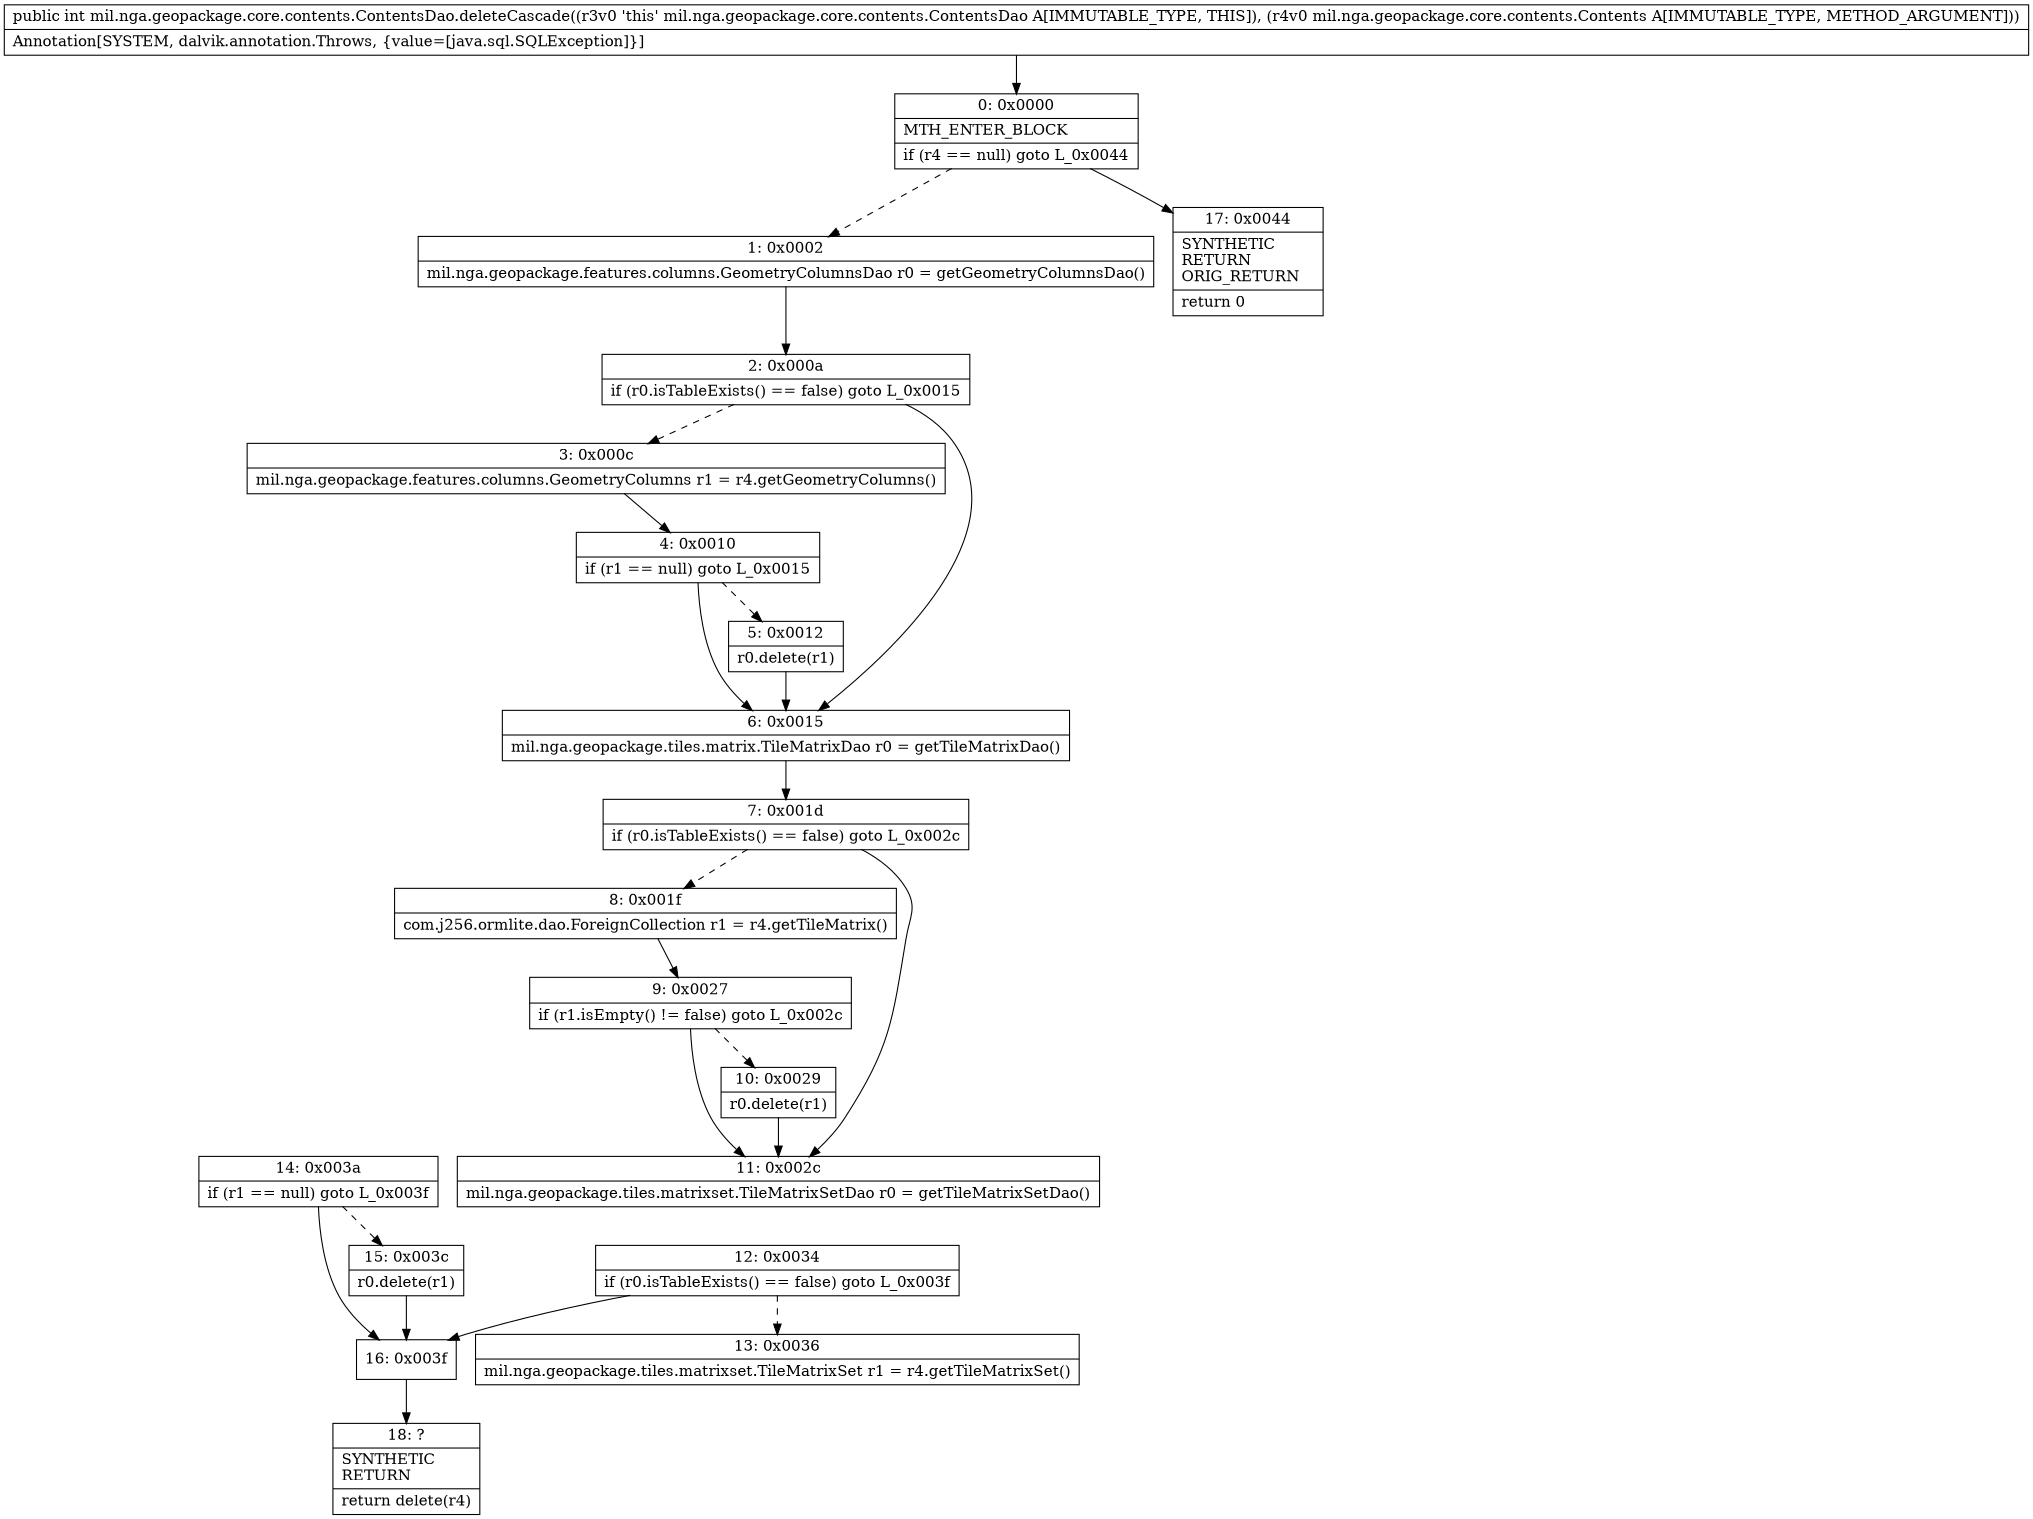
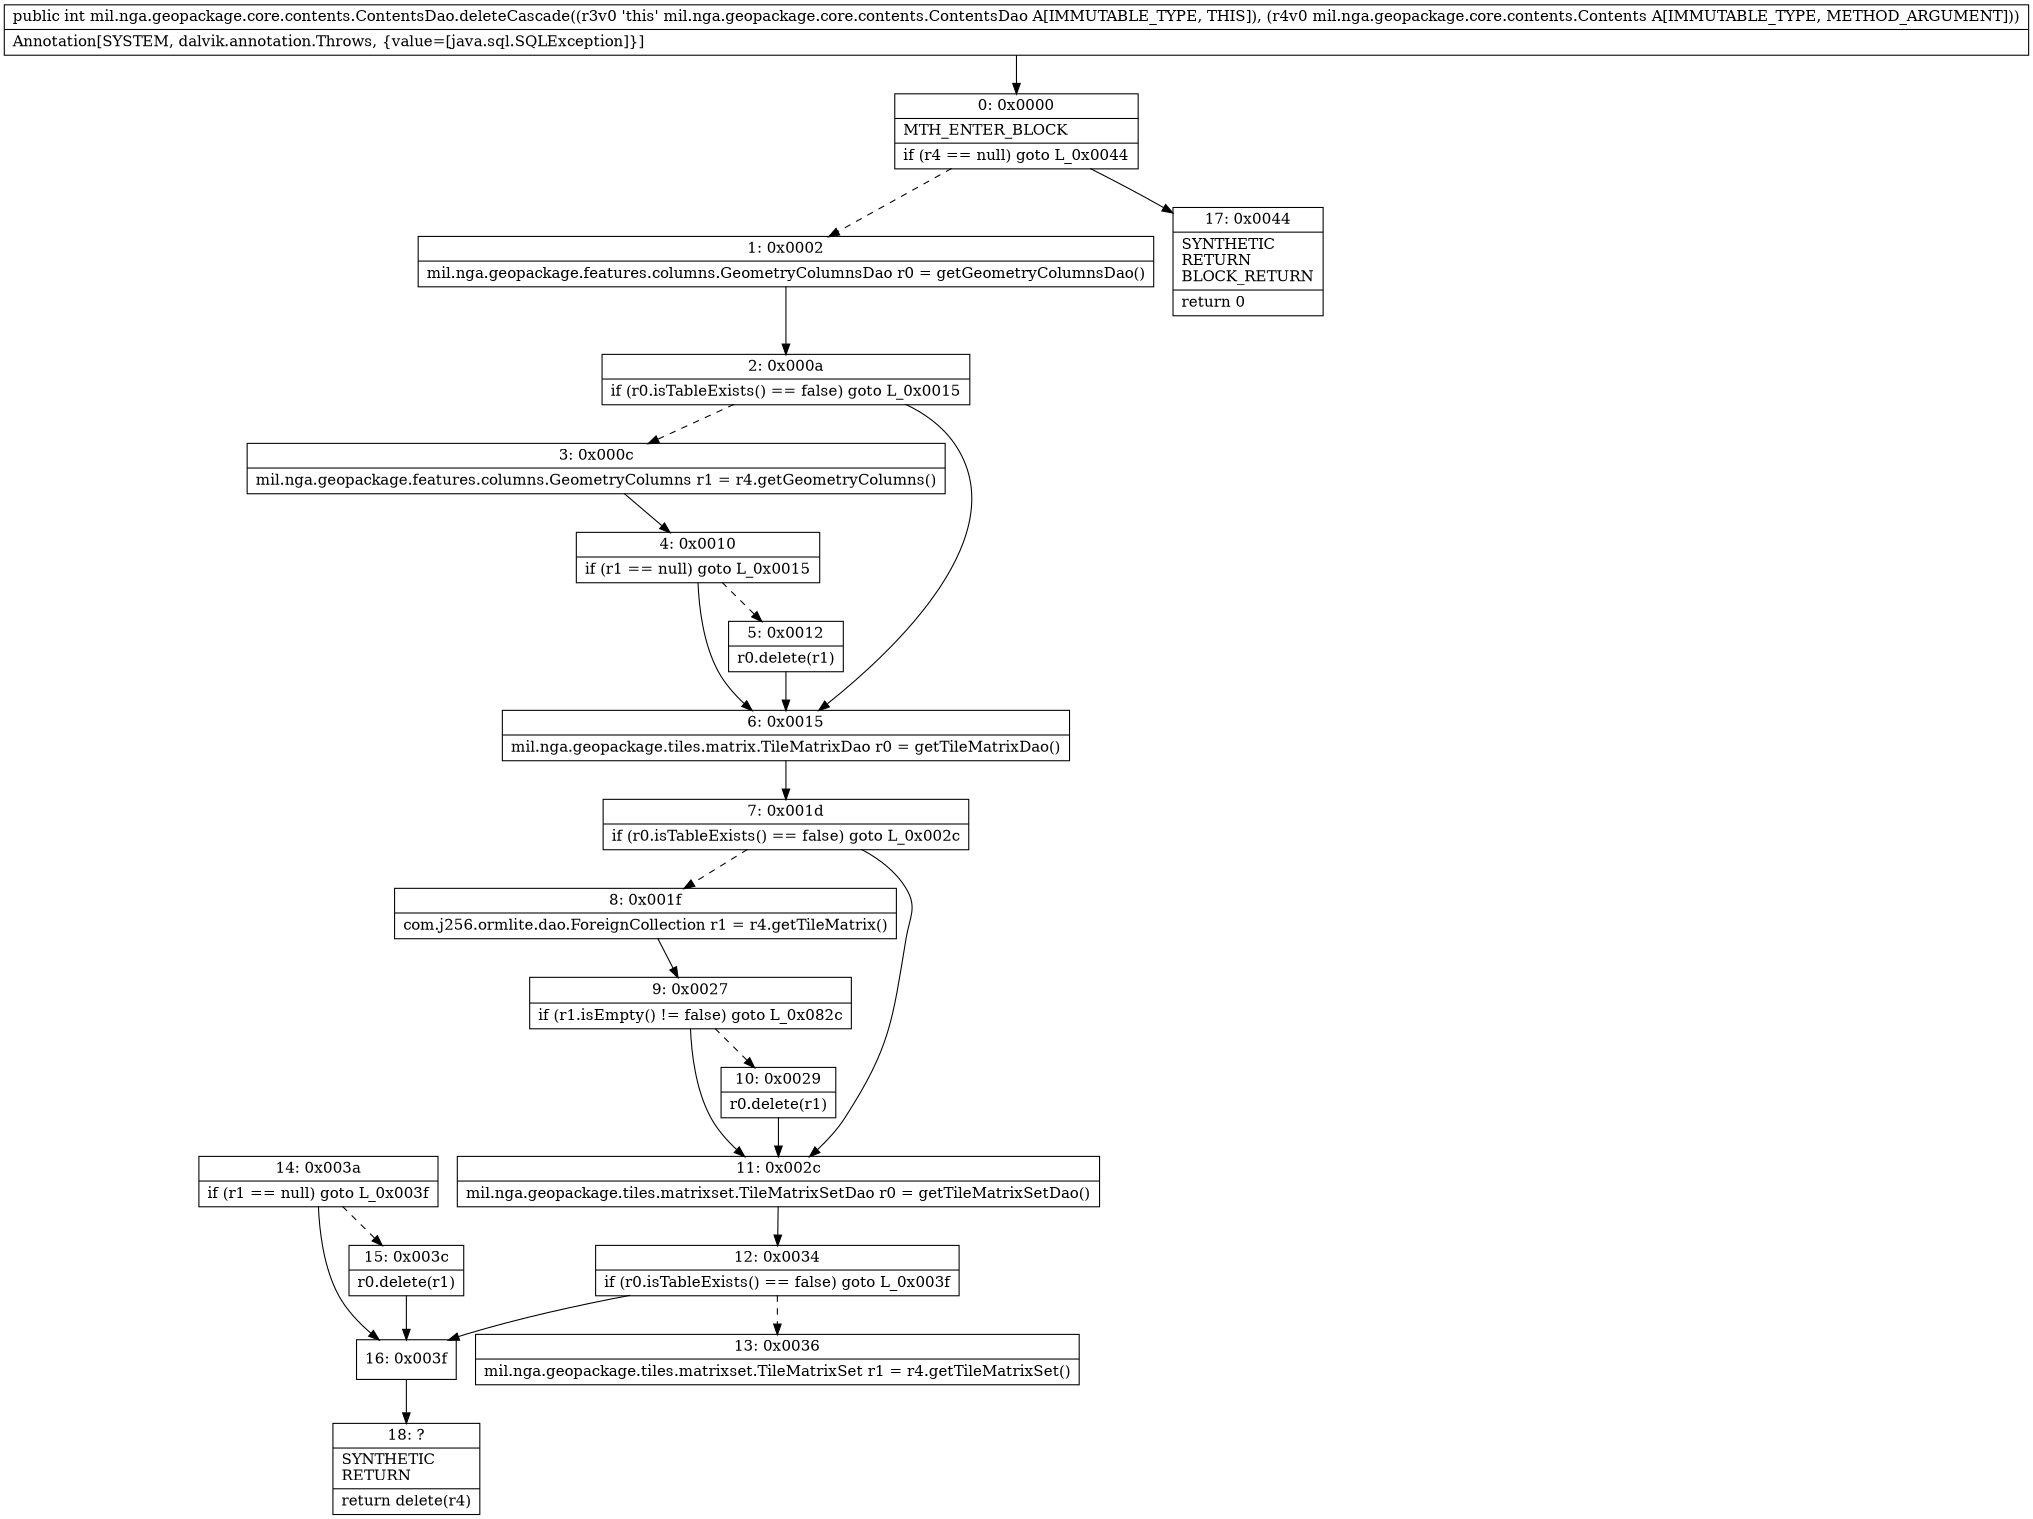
(1241, 277) -> (1248, 277)
(691, 1015) -> (691, 1015)
none -> (778, 1221)
